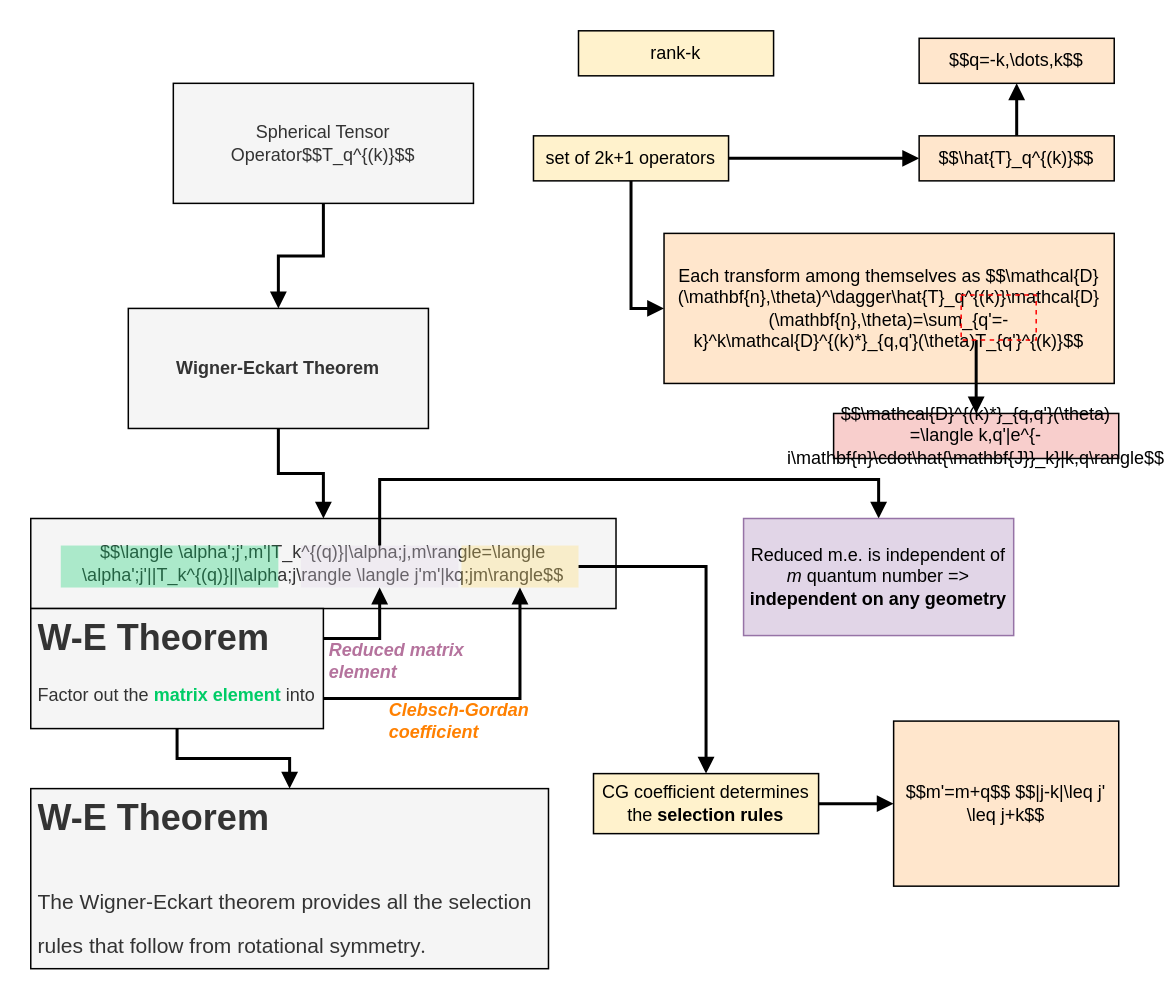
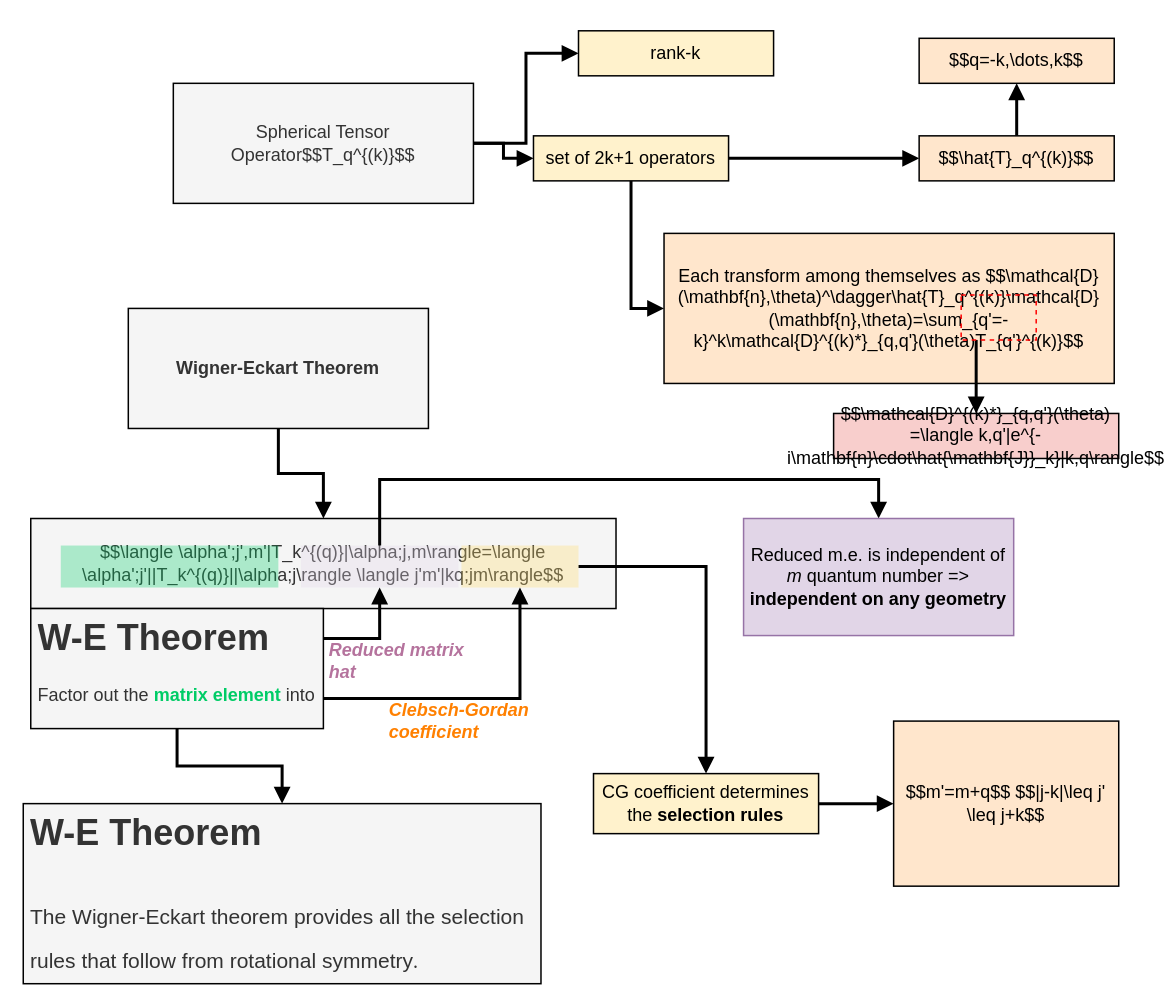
none -> (526, 90)
none -> (504, 158)
(308, 256) -> none
(401, 661) -> (401, 661)
(290, 878) -> (282, 893)
